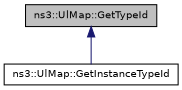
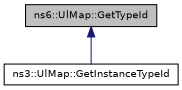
(91, 16) -> (91, 16)
